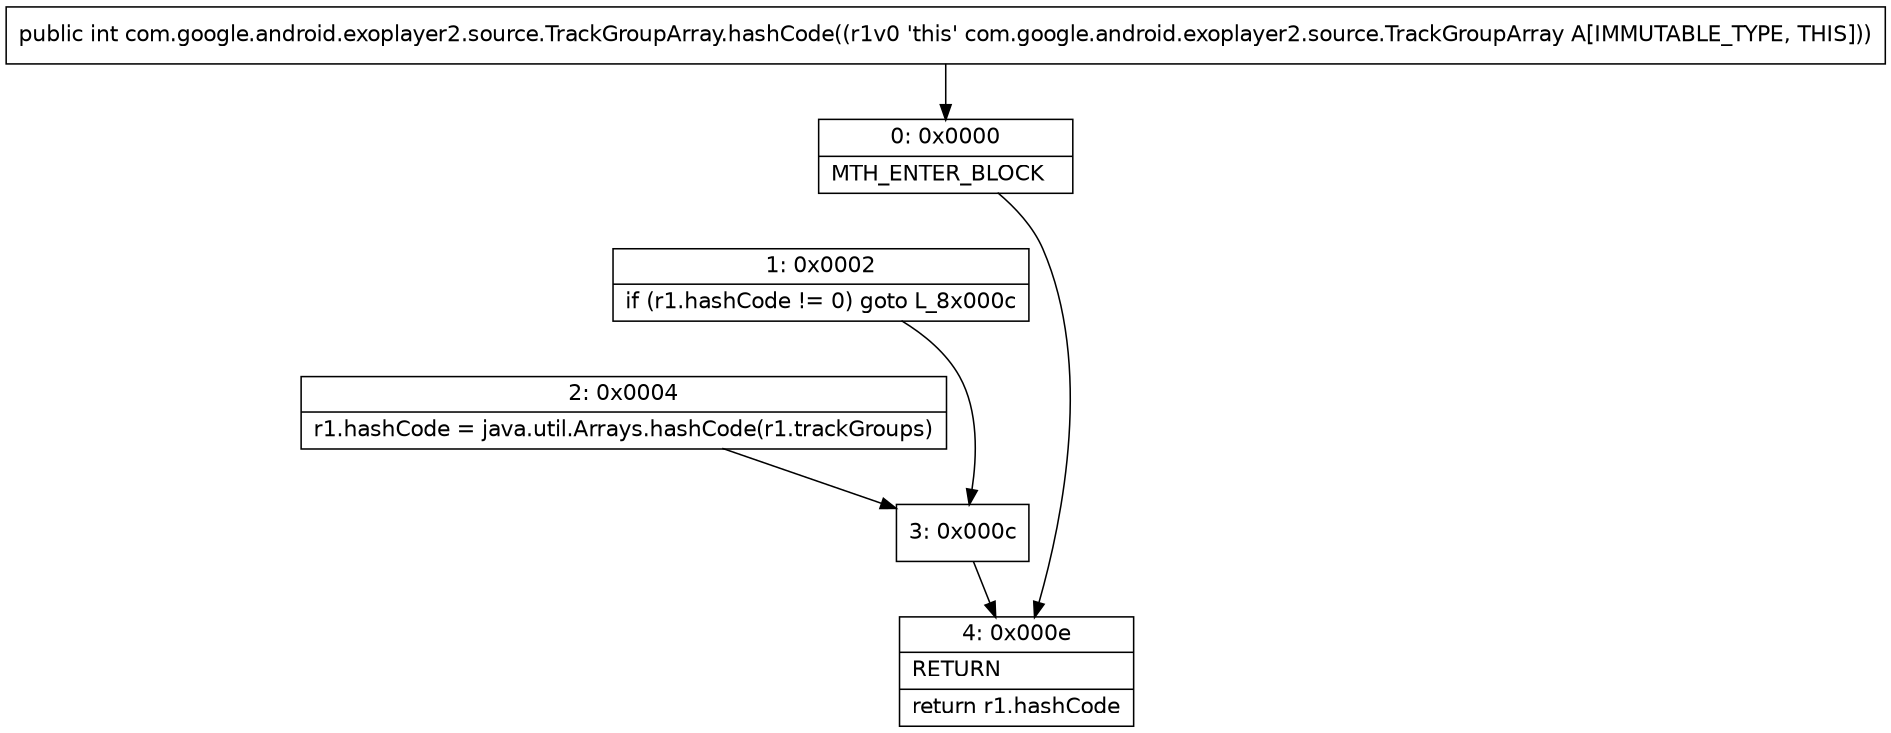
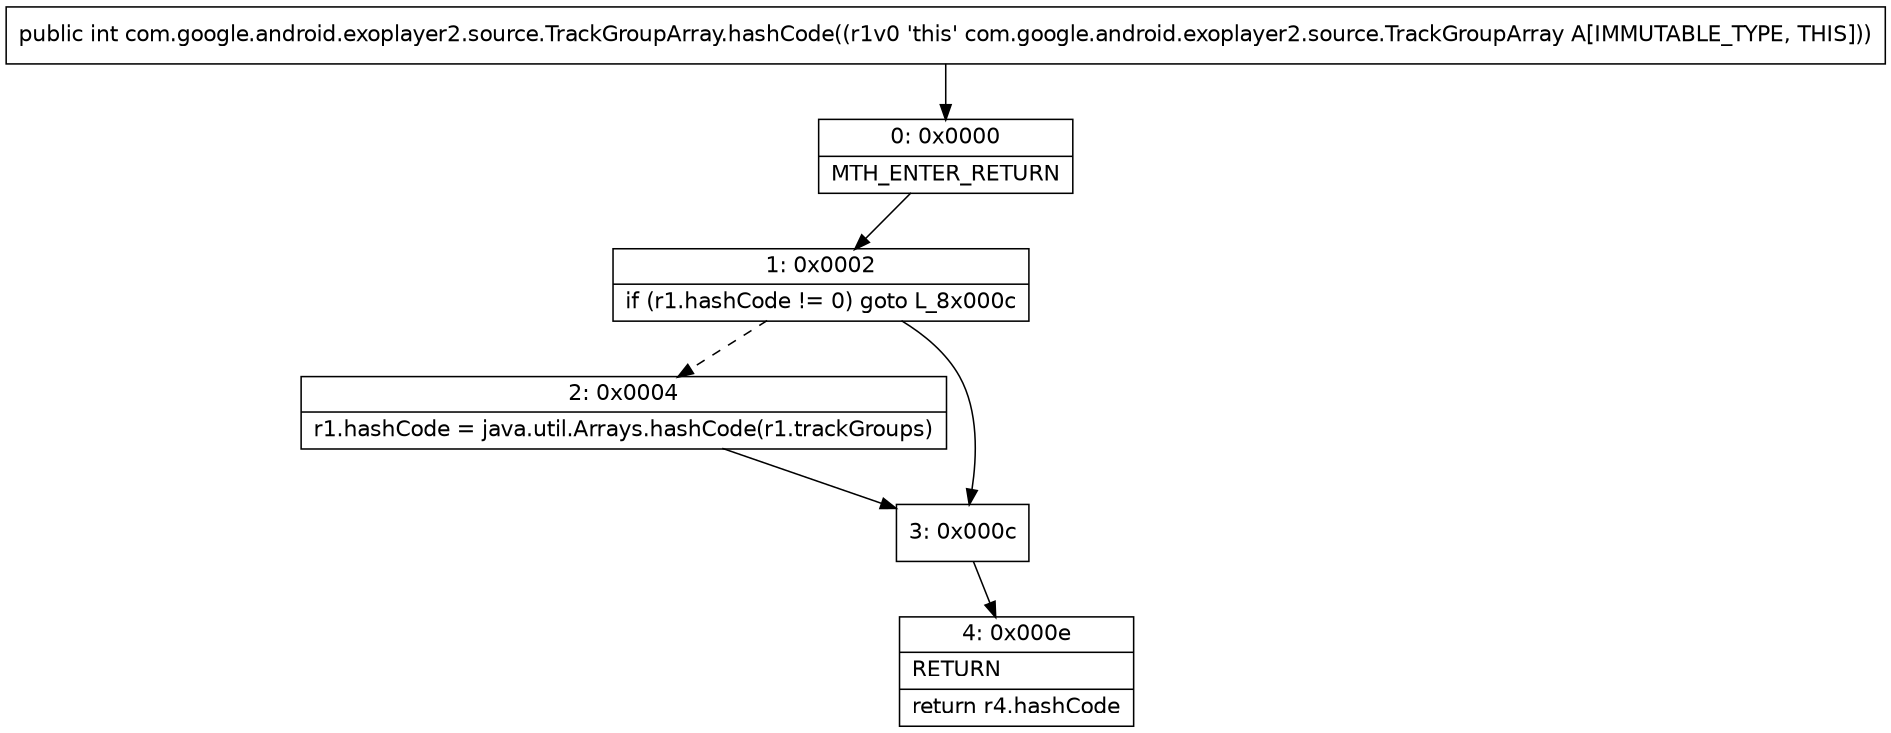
(938, 174) -> (946, 174)
none -> (729, 345)
(1070, 389) -> (888, 216)
(1017, 707) -> (1017, 707)
